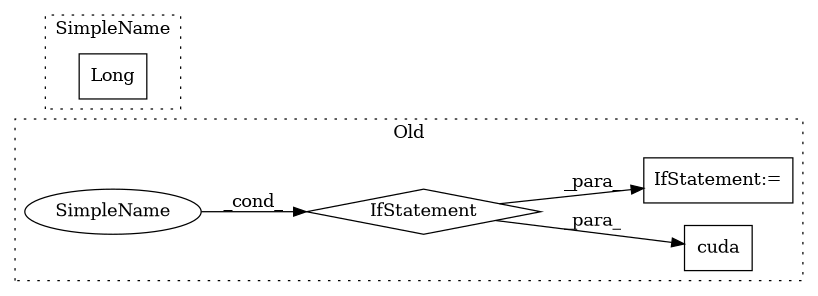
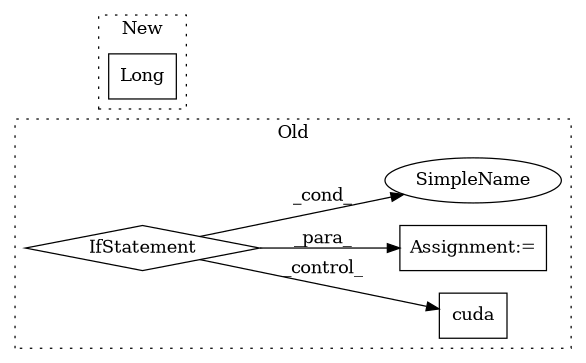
(113, 29) -> (143, 29)
(718, 180) -> (473, 248)
(247, 212) -> (296, 217)
(592, 221) -> (323, 269)
